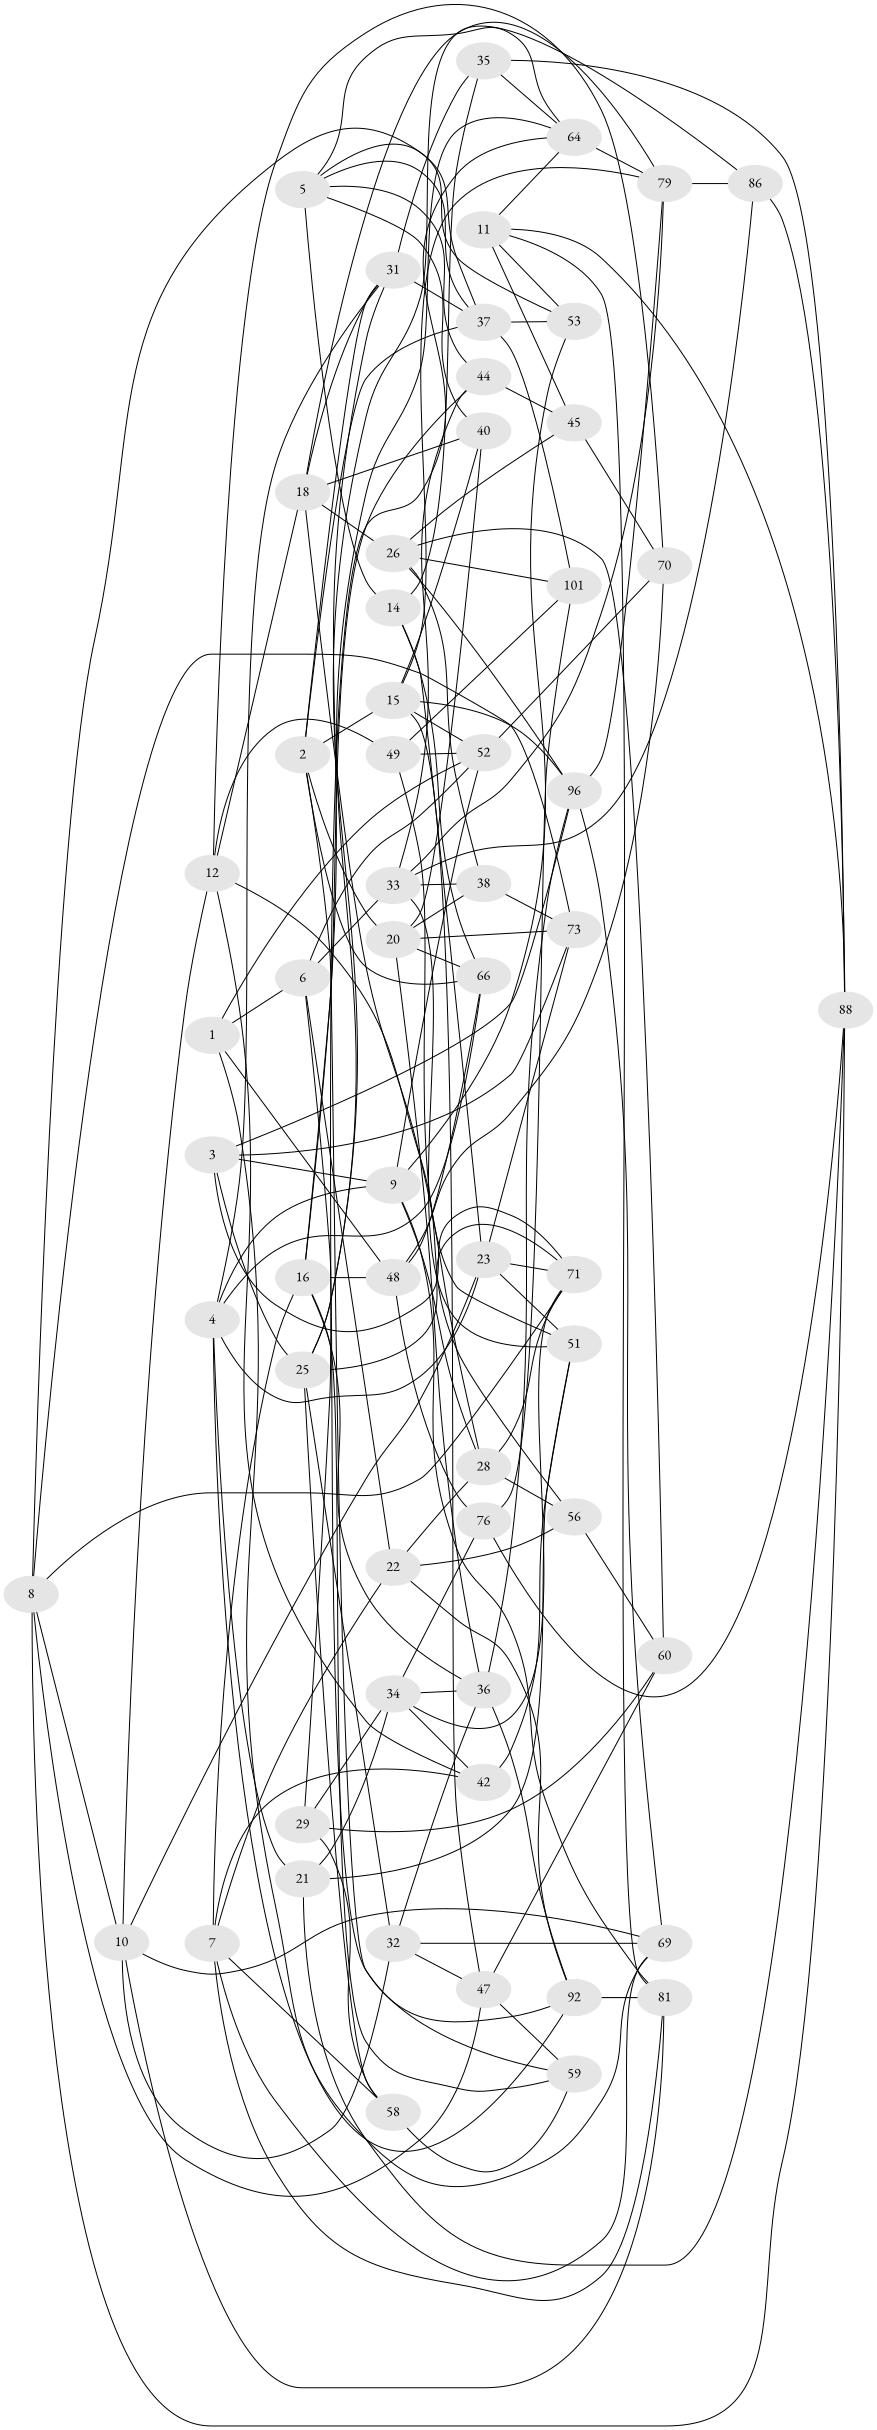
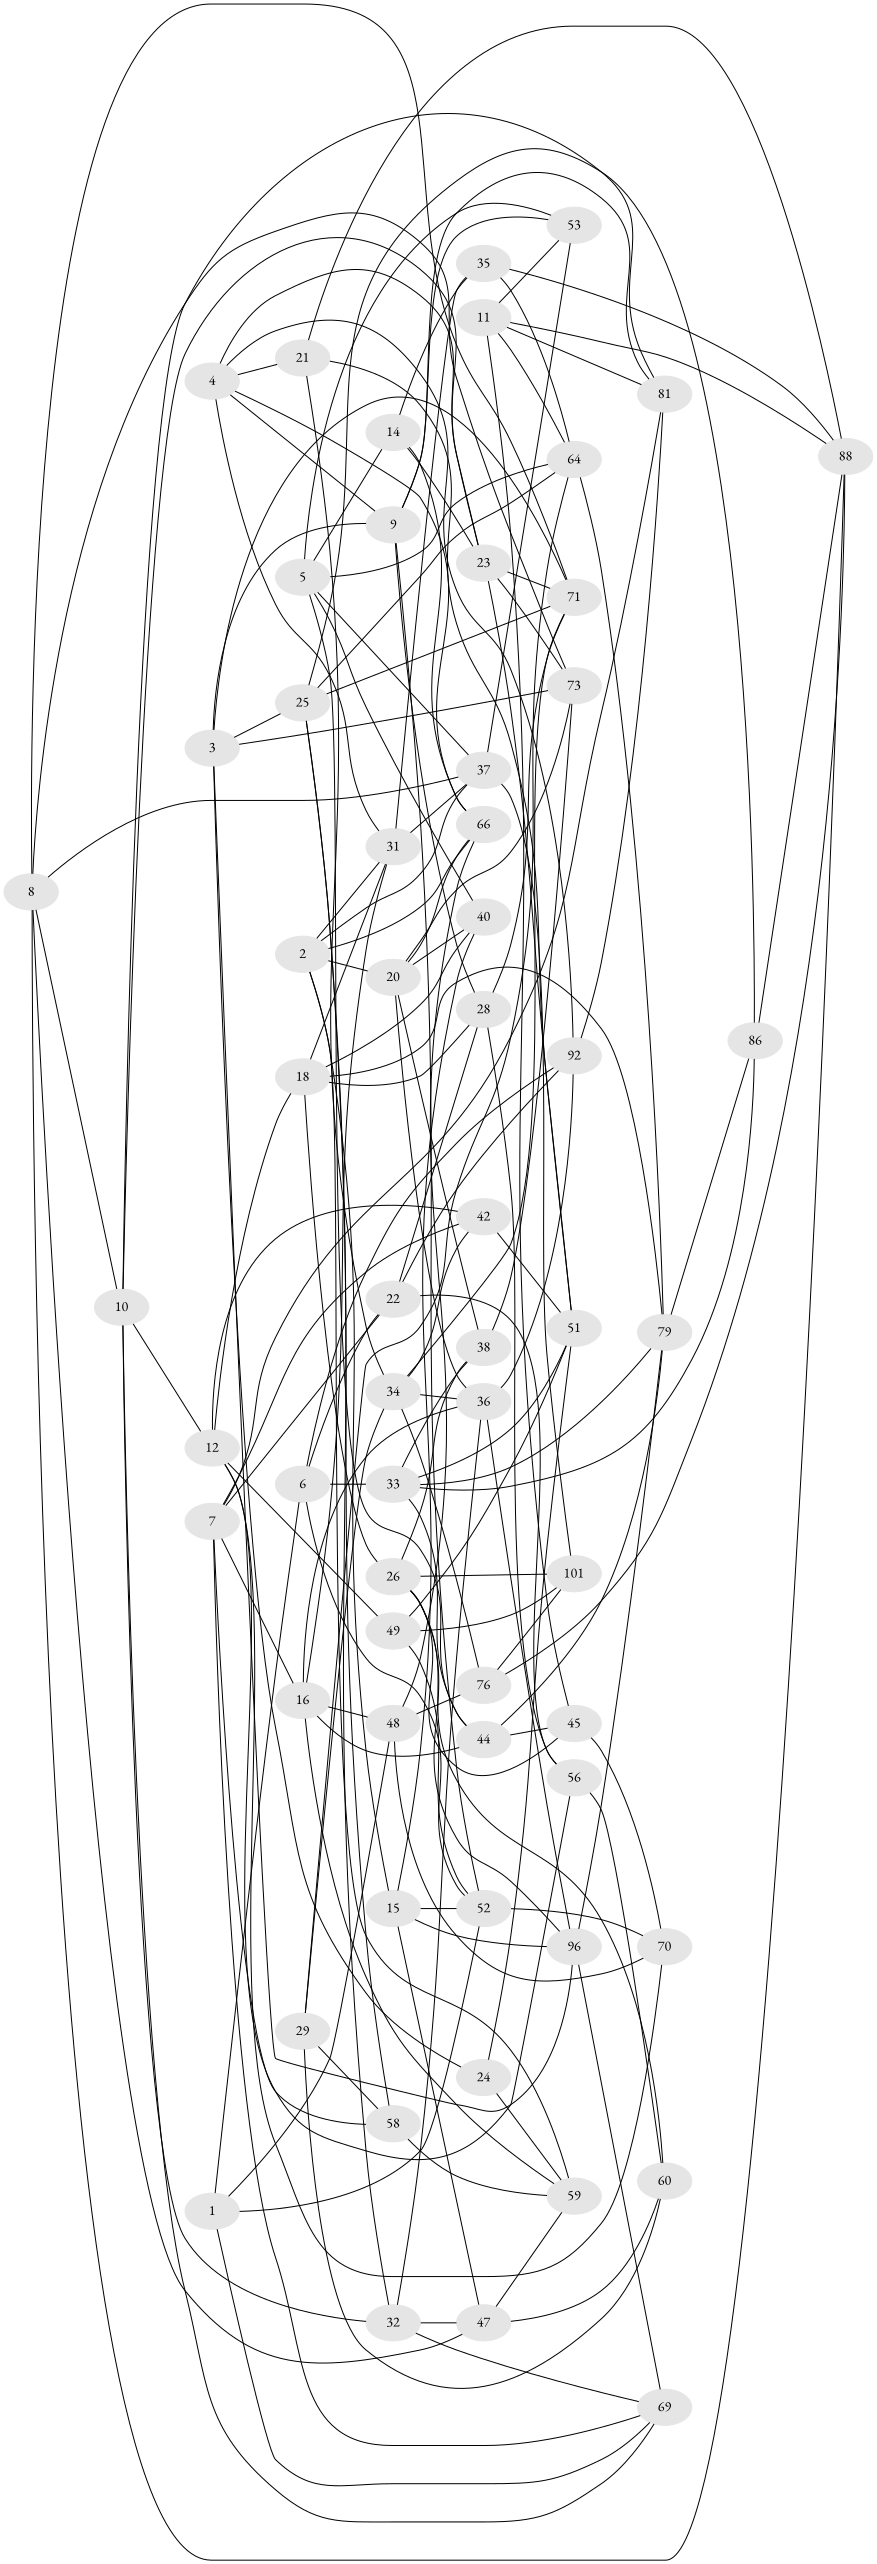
(421, 397) -> (620, 1555)
none -> (484, 2077)
